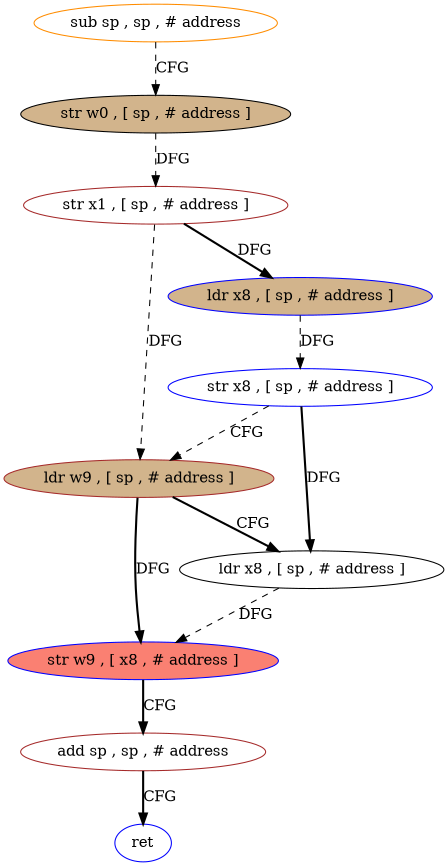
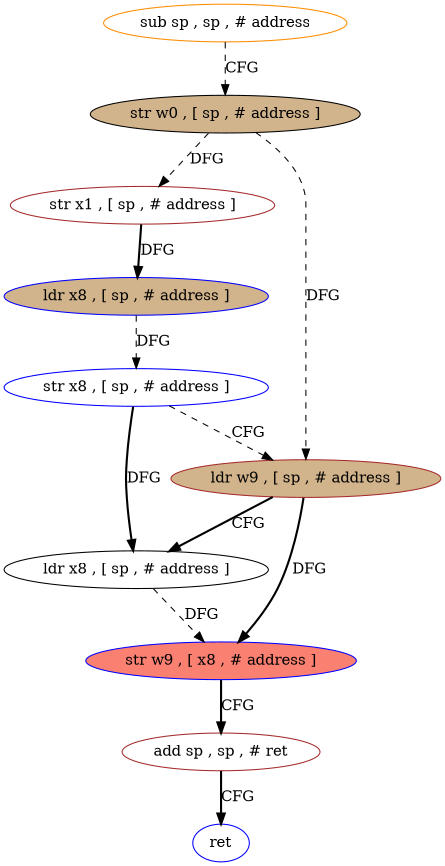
(148, 337) -> (306, 281)
(143, 752) -> (221, 752)
